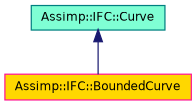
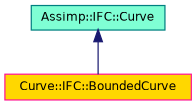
(98, 87) -> (98, 87)
